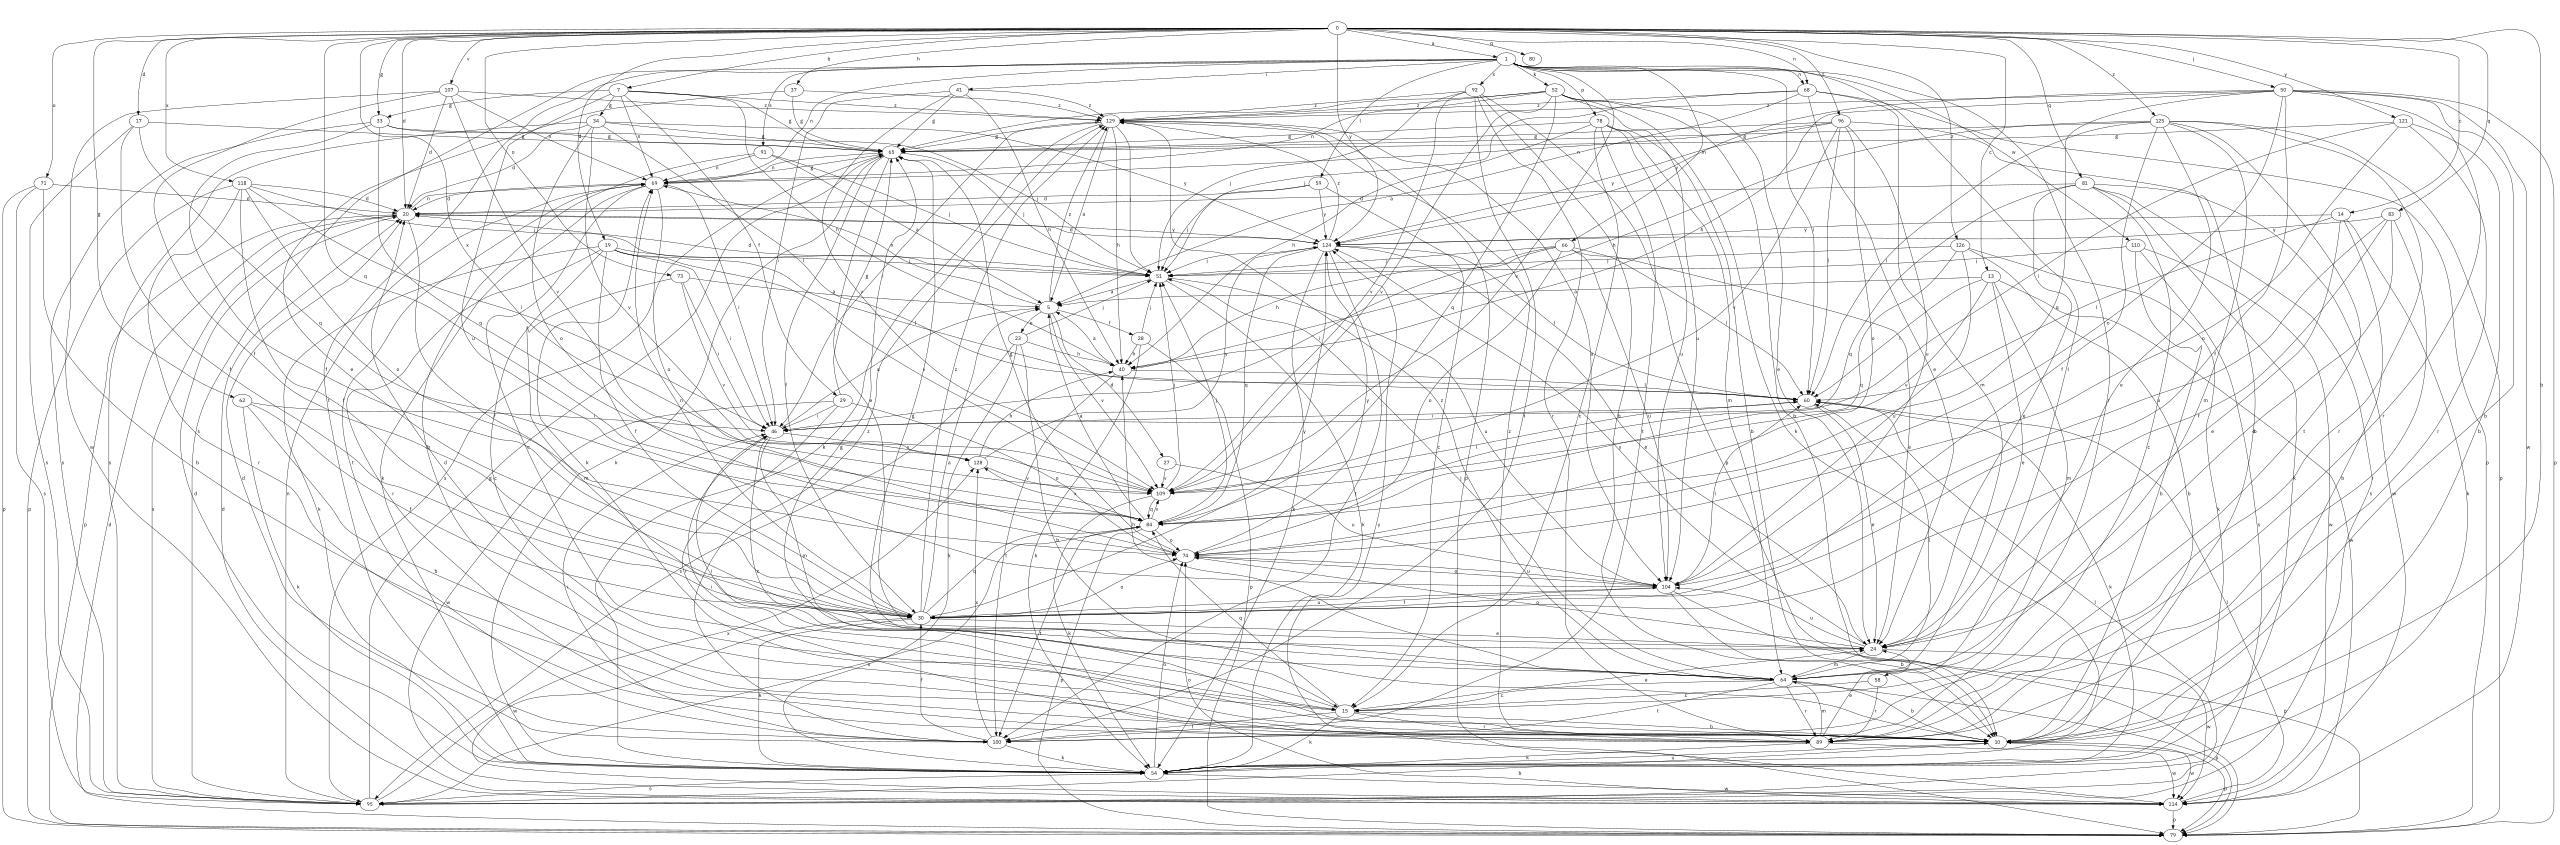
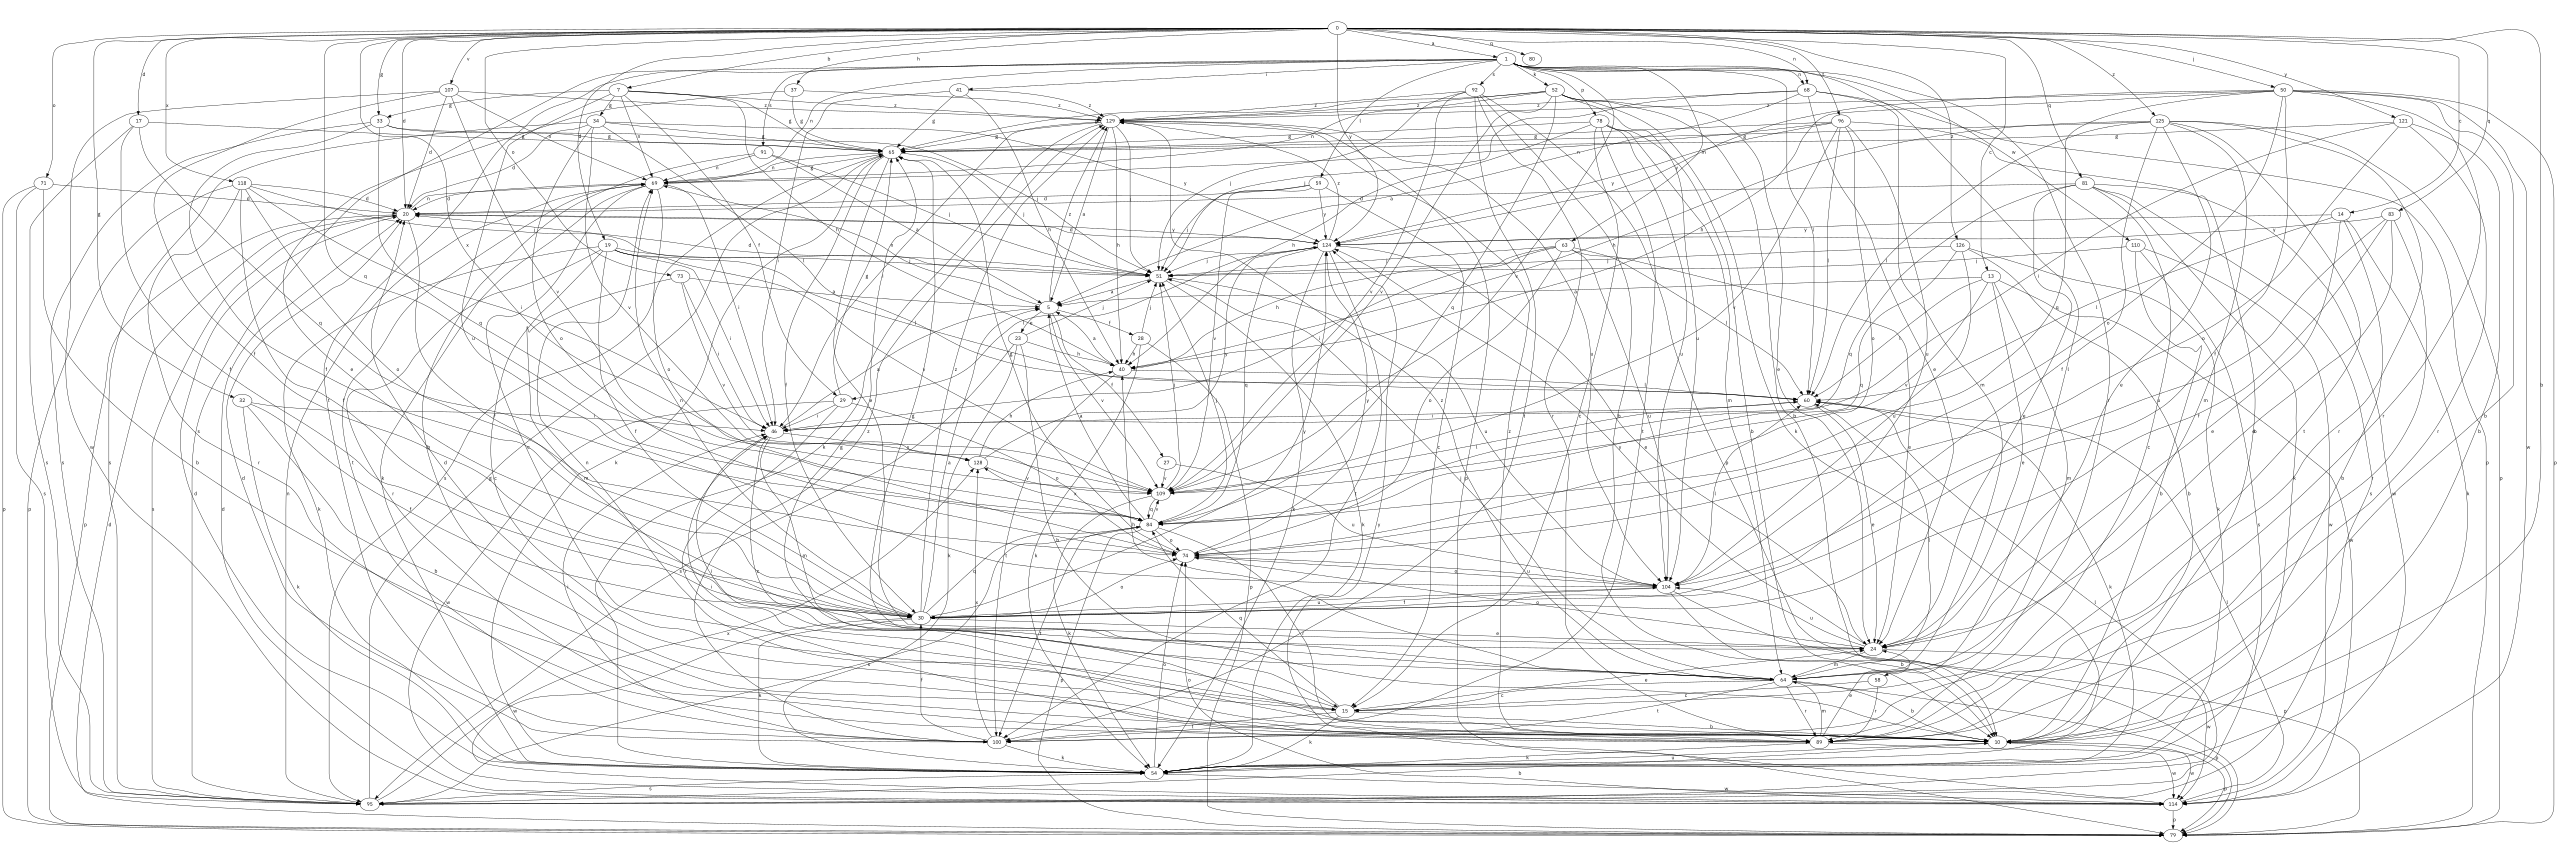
(1565, 245) -> (1565, 245)
(887, 325) -> (1216, 305)
(1560, 330) -> (1105, 314)
(1112, 385) -> (1112, 385)
(242, 401) -> (242, 401)
(587, 463) -> (587, 463)
(1614, 737) -> (1375, 725)
